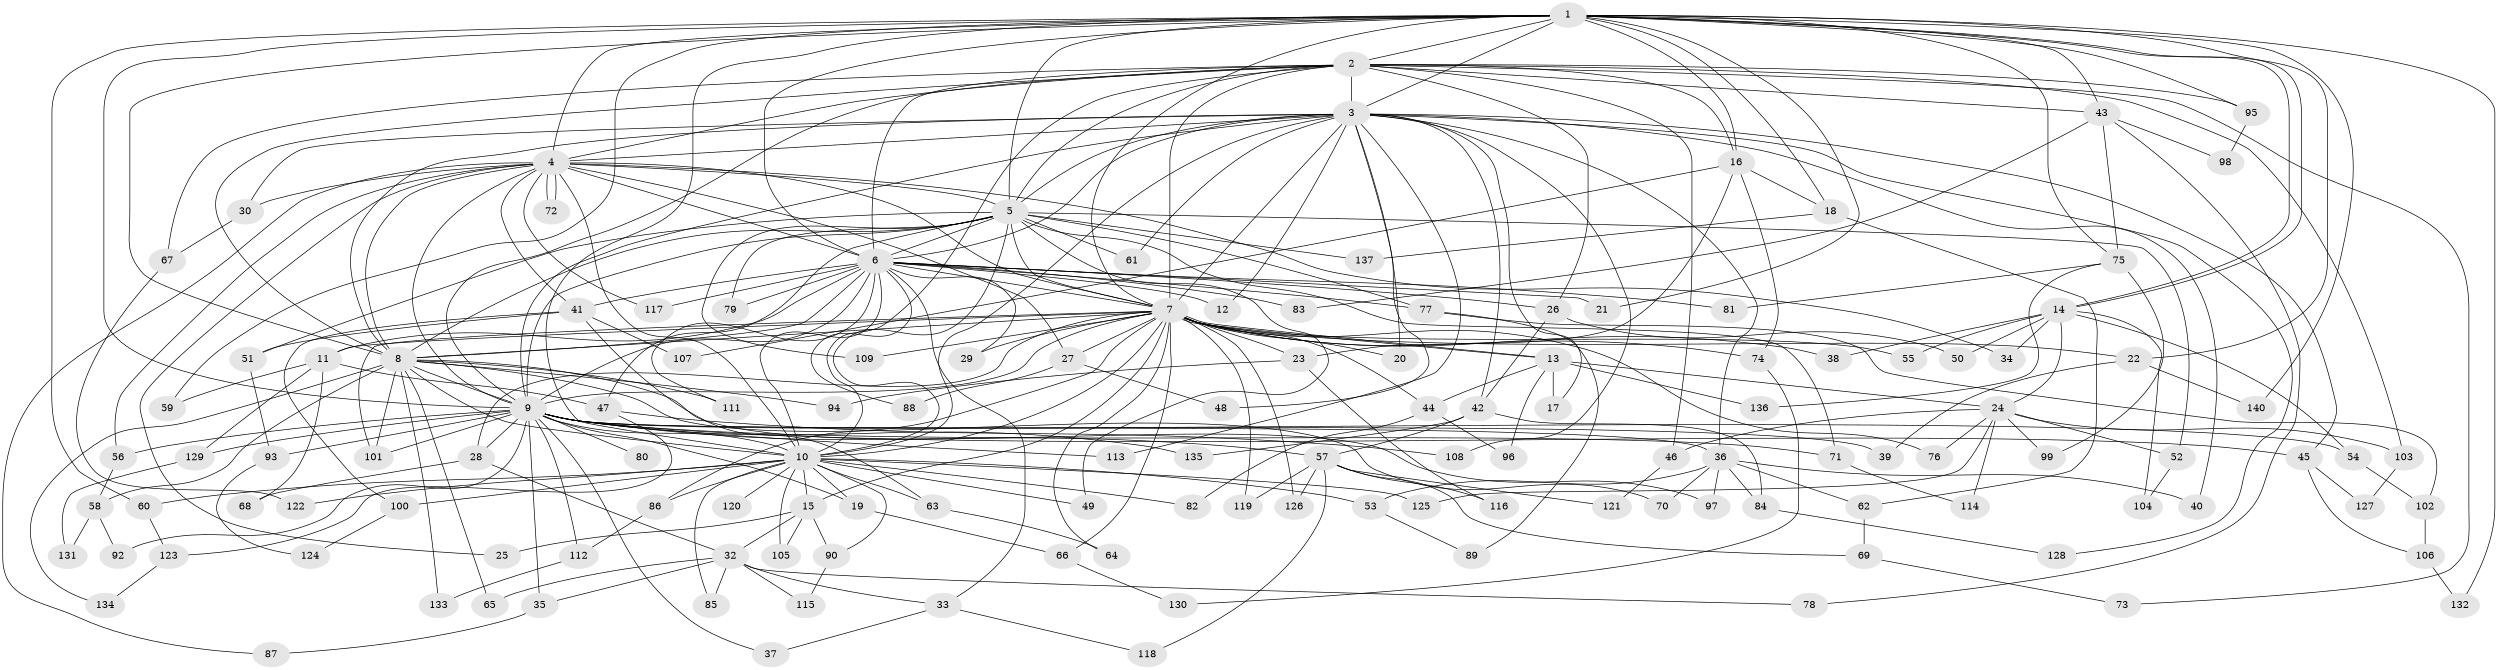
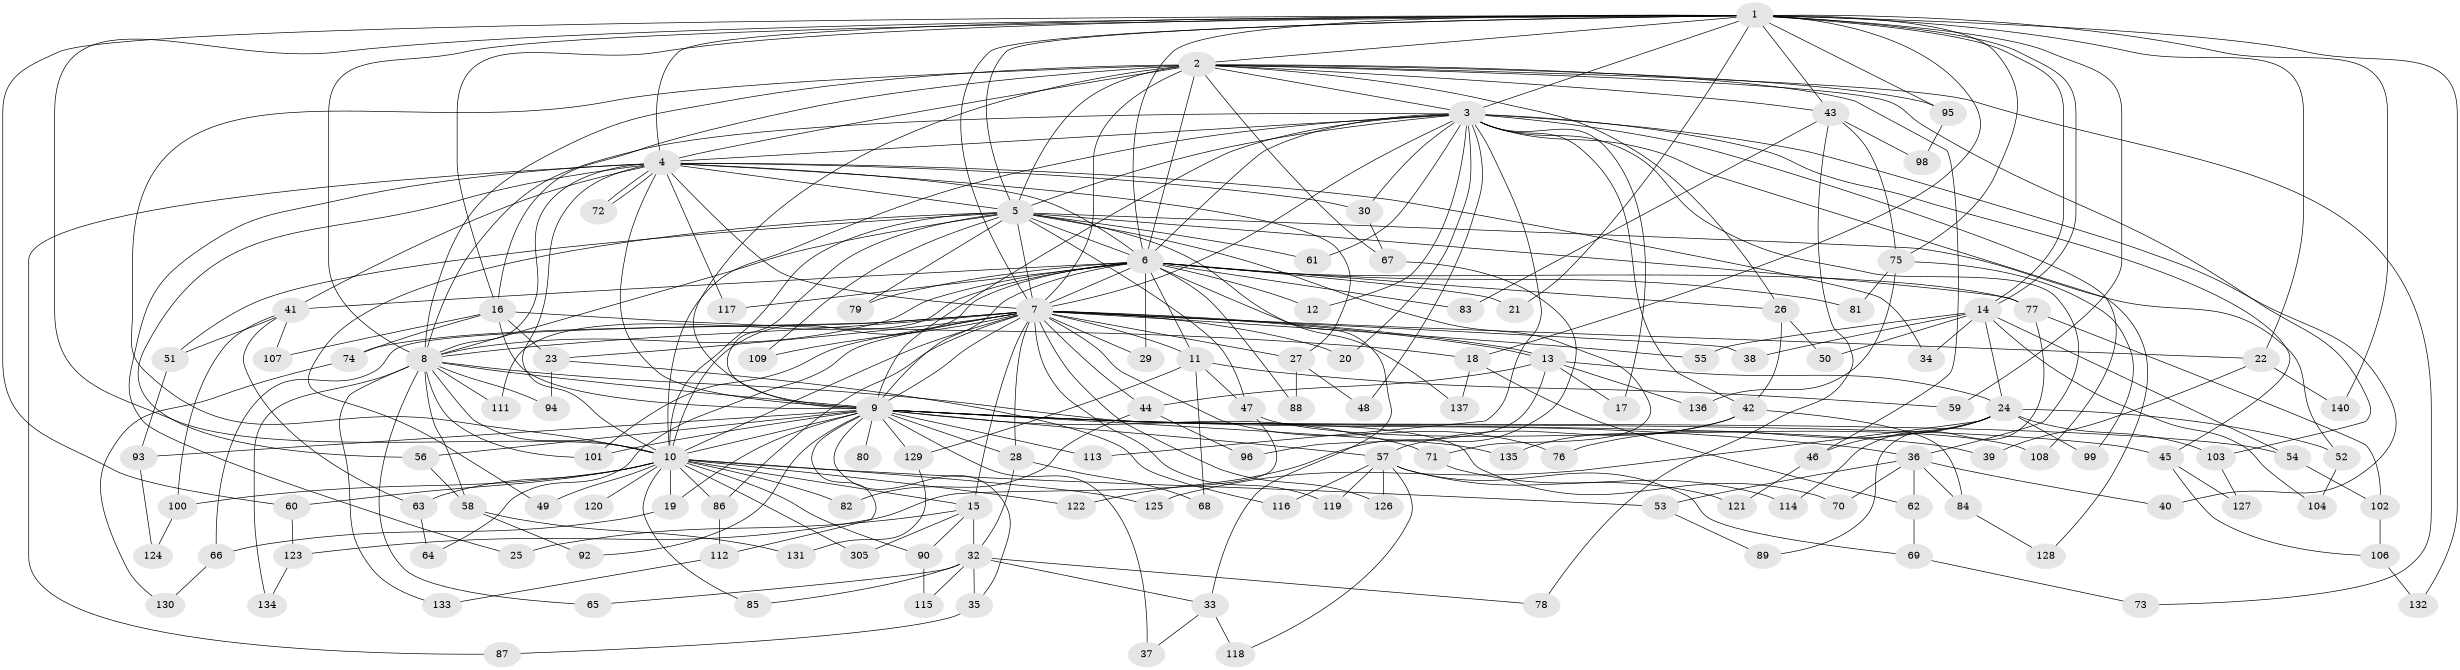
(495, 35) -> (661, 402)
(1712, 507) -> none
(781, 556) -> (860, 556)
